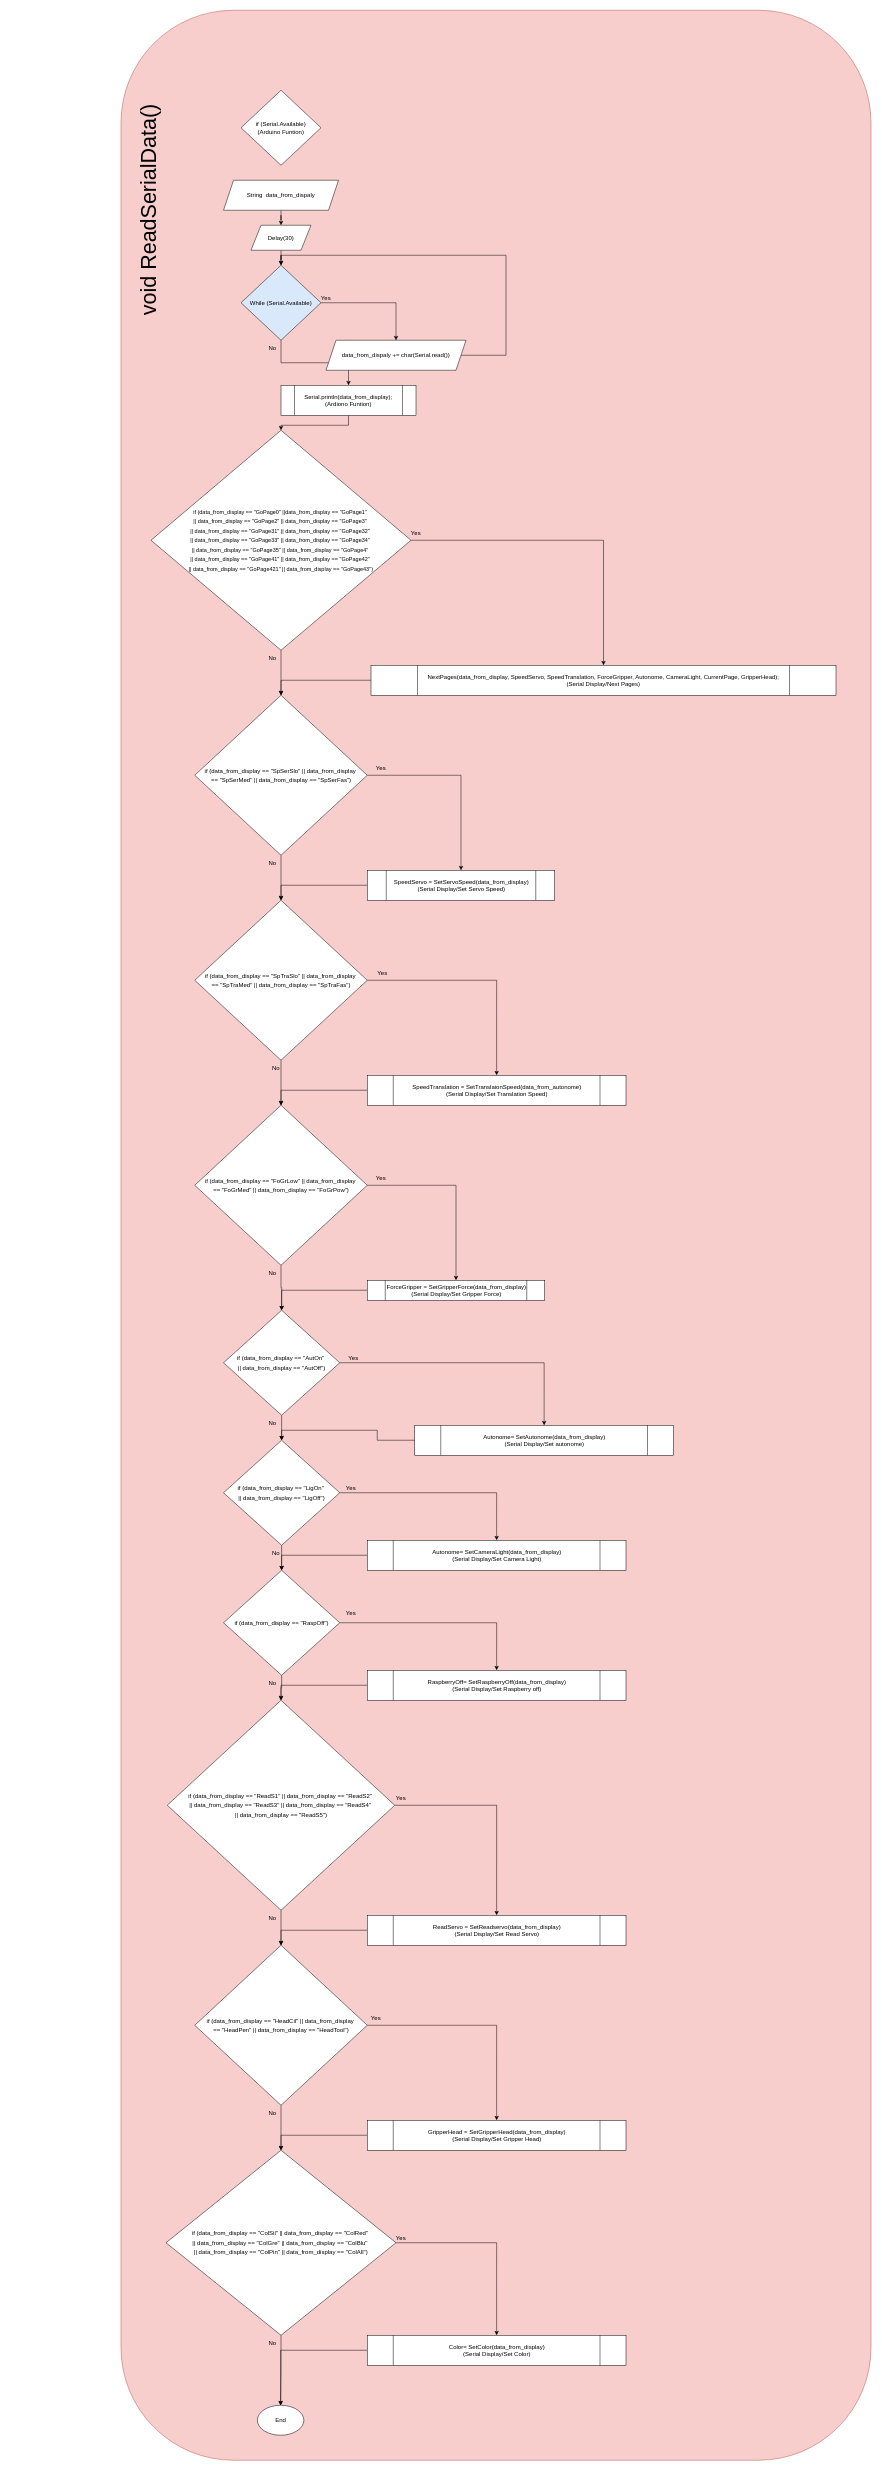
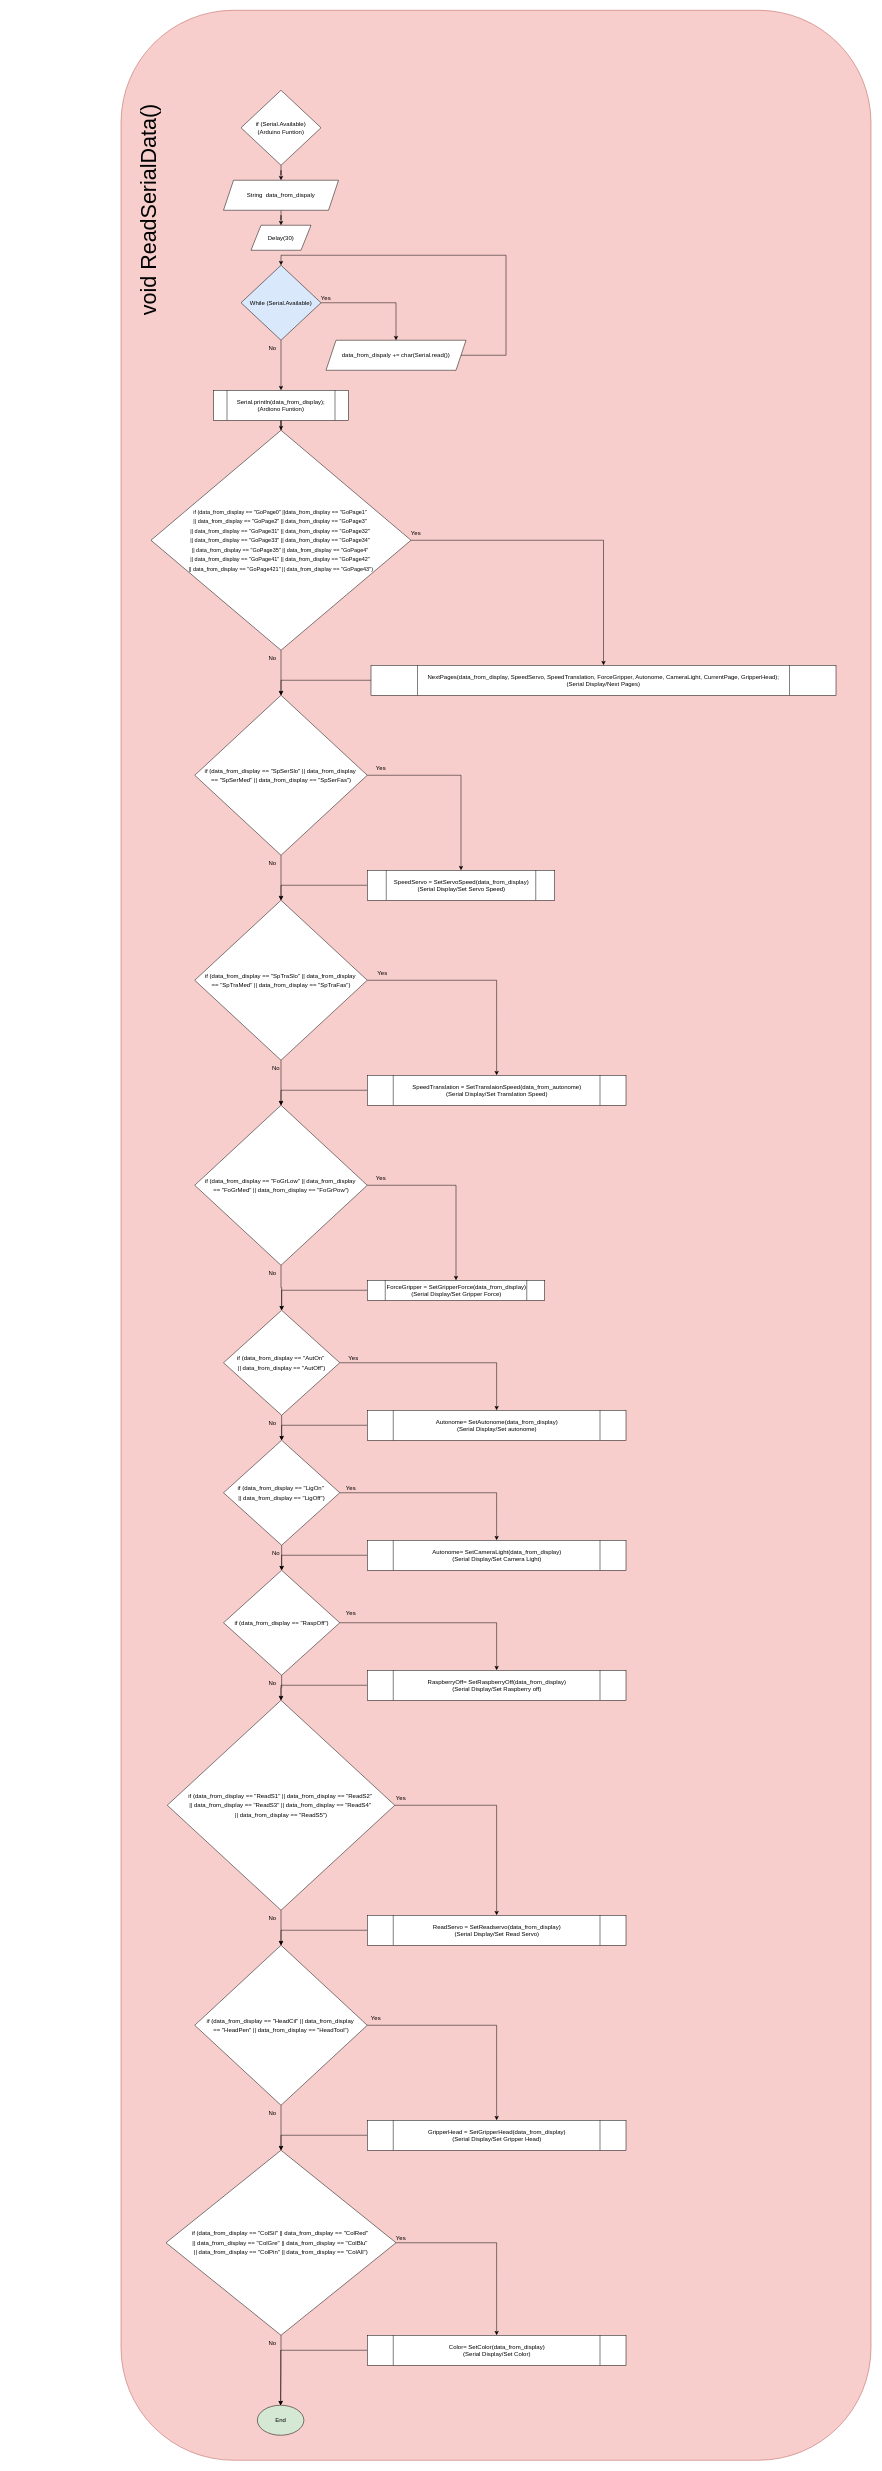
none -> (281, 173)
(281, 251) -> none
(348, 400) -> (281, 405)
(544, 1440) -> (496, 1425)
(280, 2420) -> (280, 2420)
